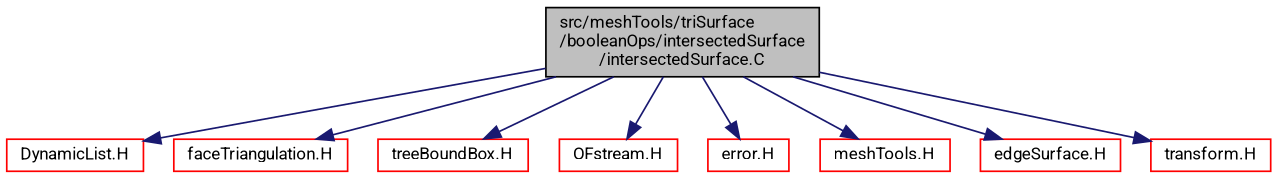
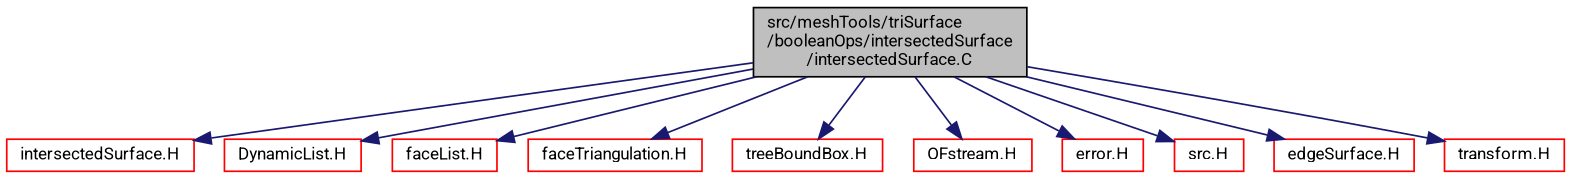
none -> (100, 155)
none -> (445, 155)
(885, 155) -> (1209, 155)
